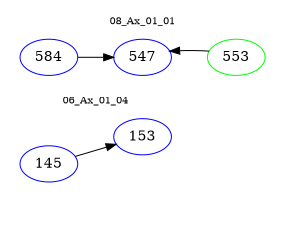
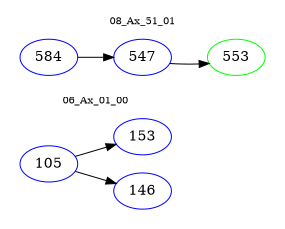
(143, 22) -> (143, 22)
(195, 51) -> (184, 64)
(96, 101) -> (96, 101)
(49, 164) -> (49, 164)
none -> (143, 191)
